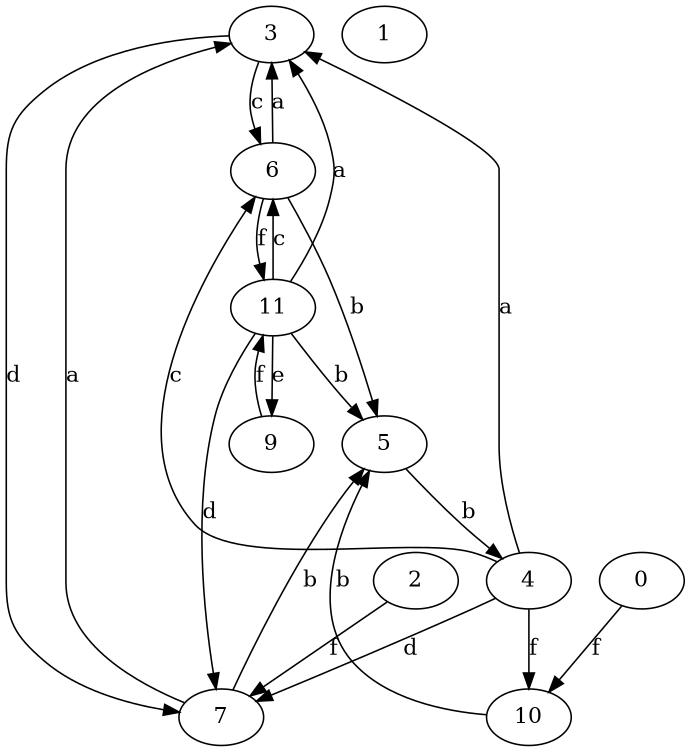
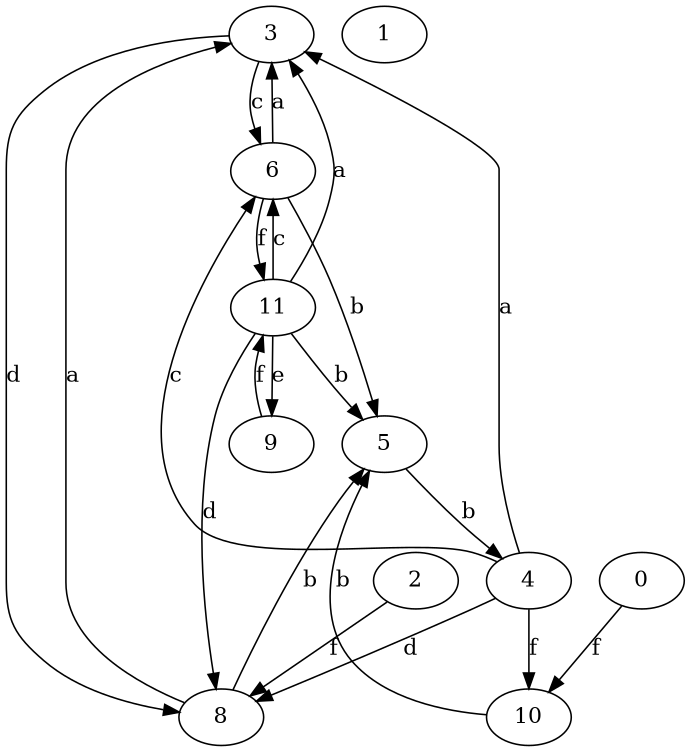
(221, 717) -> (221, 717)
